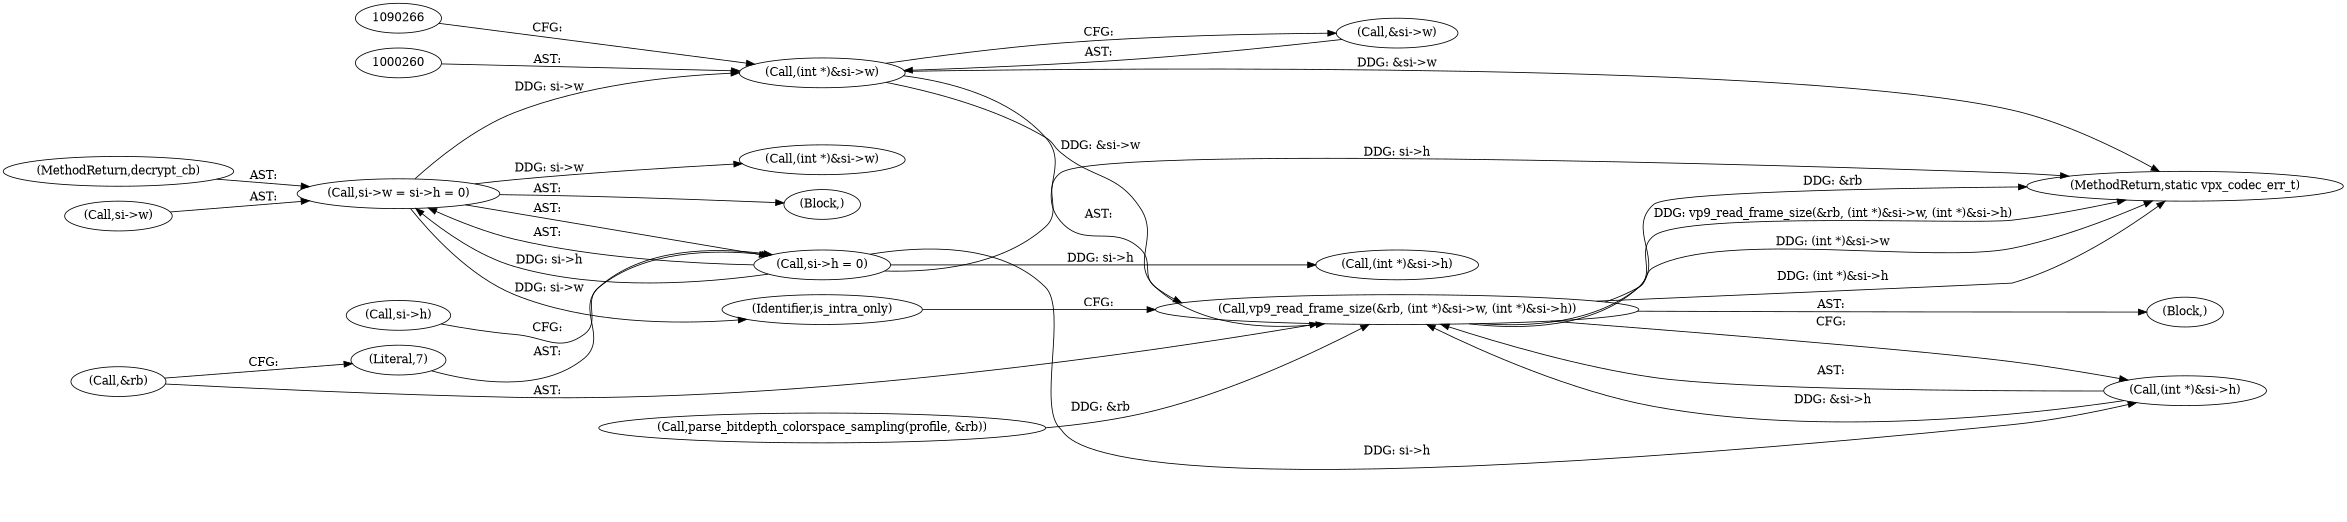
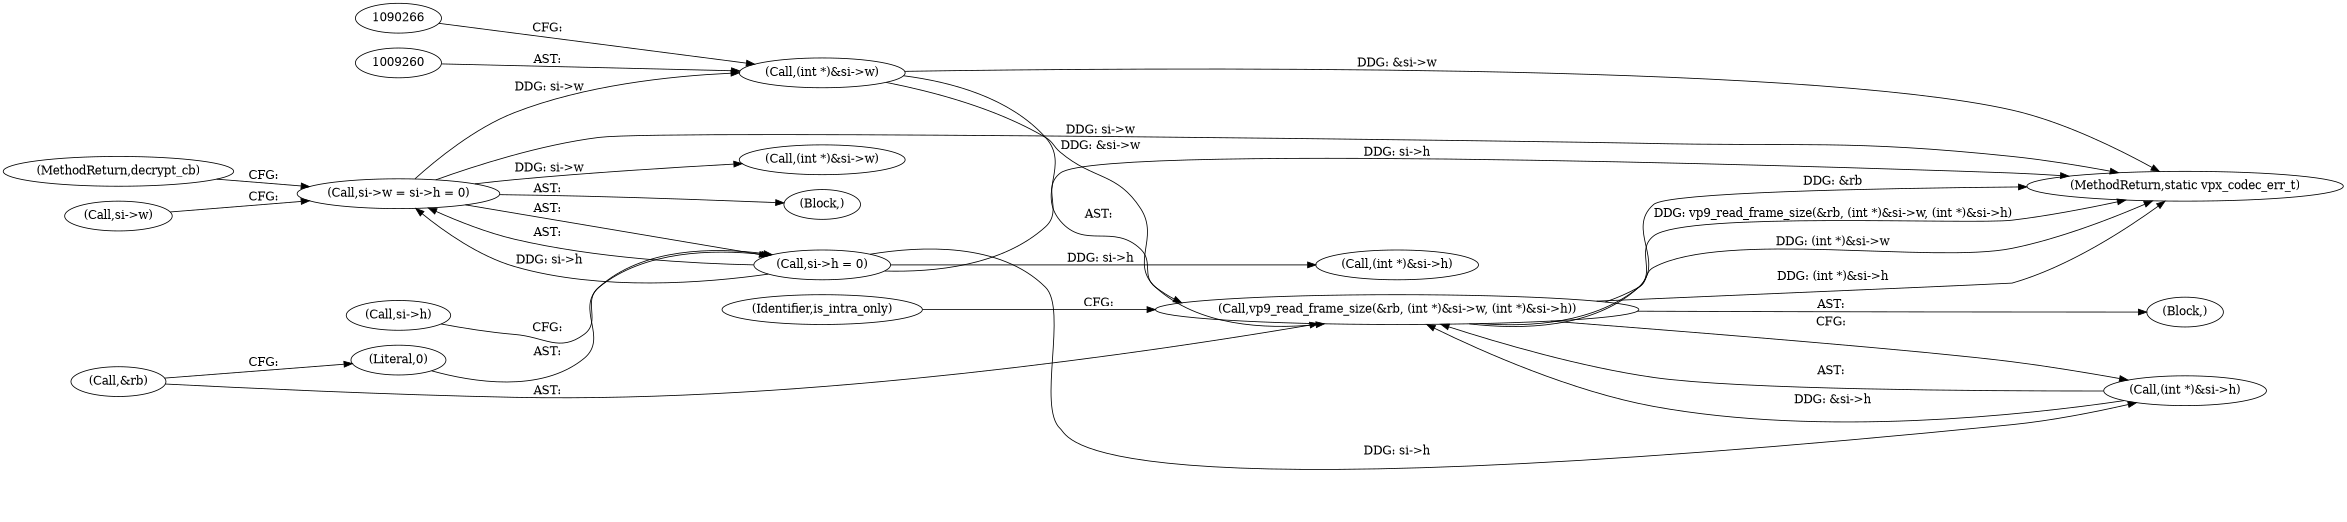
(1397, 33) -> none
(398, 63) -> (398, 63)
(265, 176) -> (265, 176)
(265, 197) -> (265, 197)
(558, 308) -> (1271, 138)
(398, 360) -> (398, 360)
(822, 428) -> none
